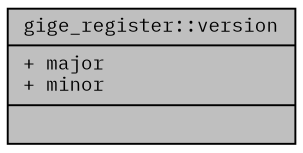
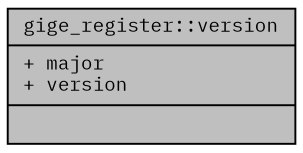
(65, 85) -> (76, 85)
